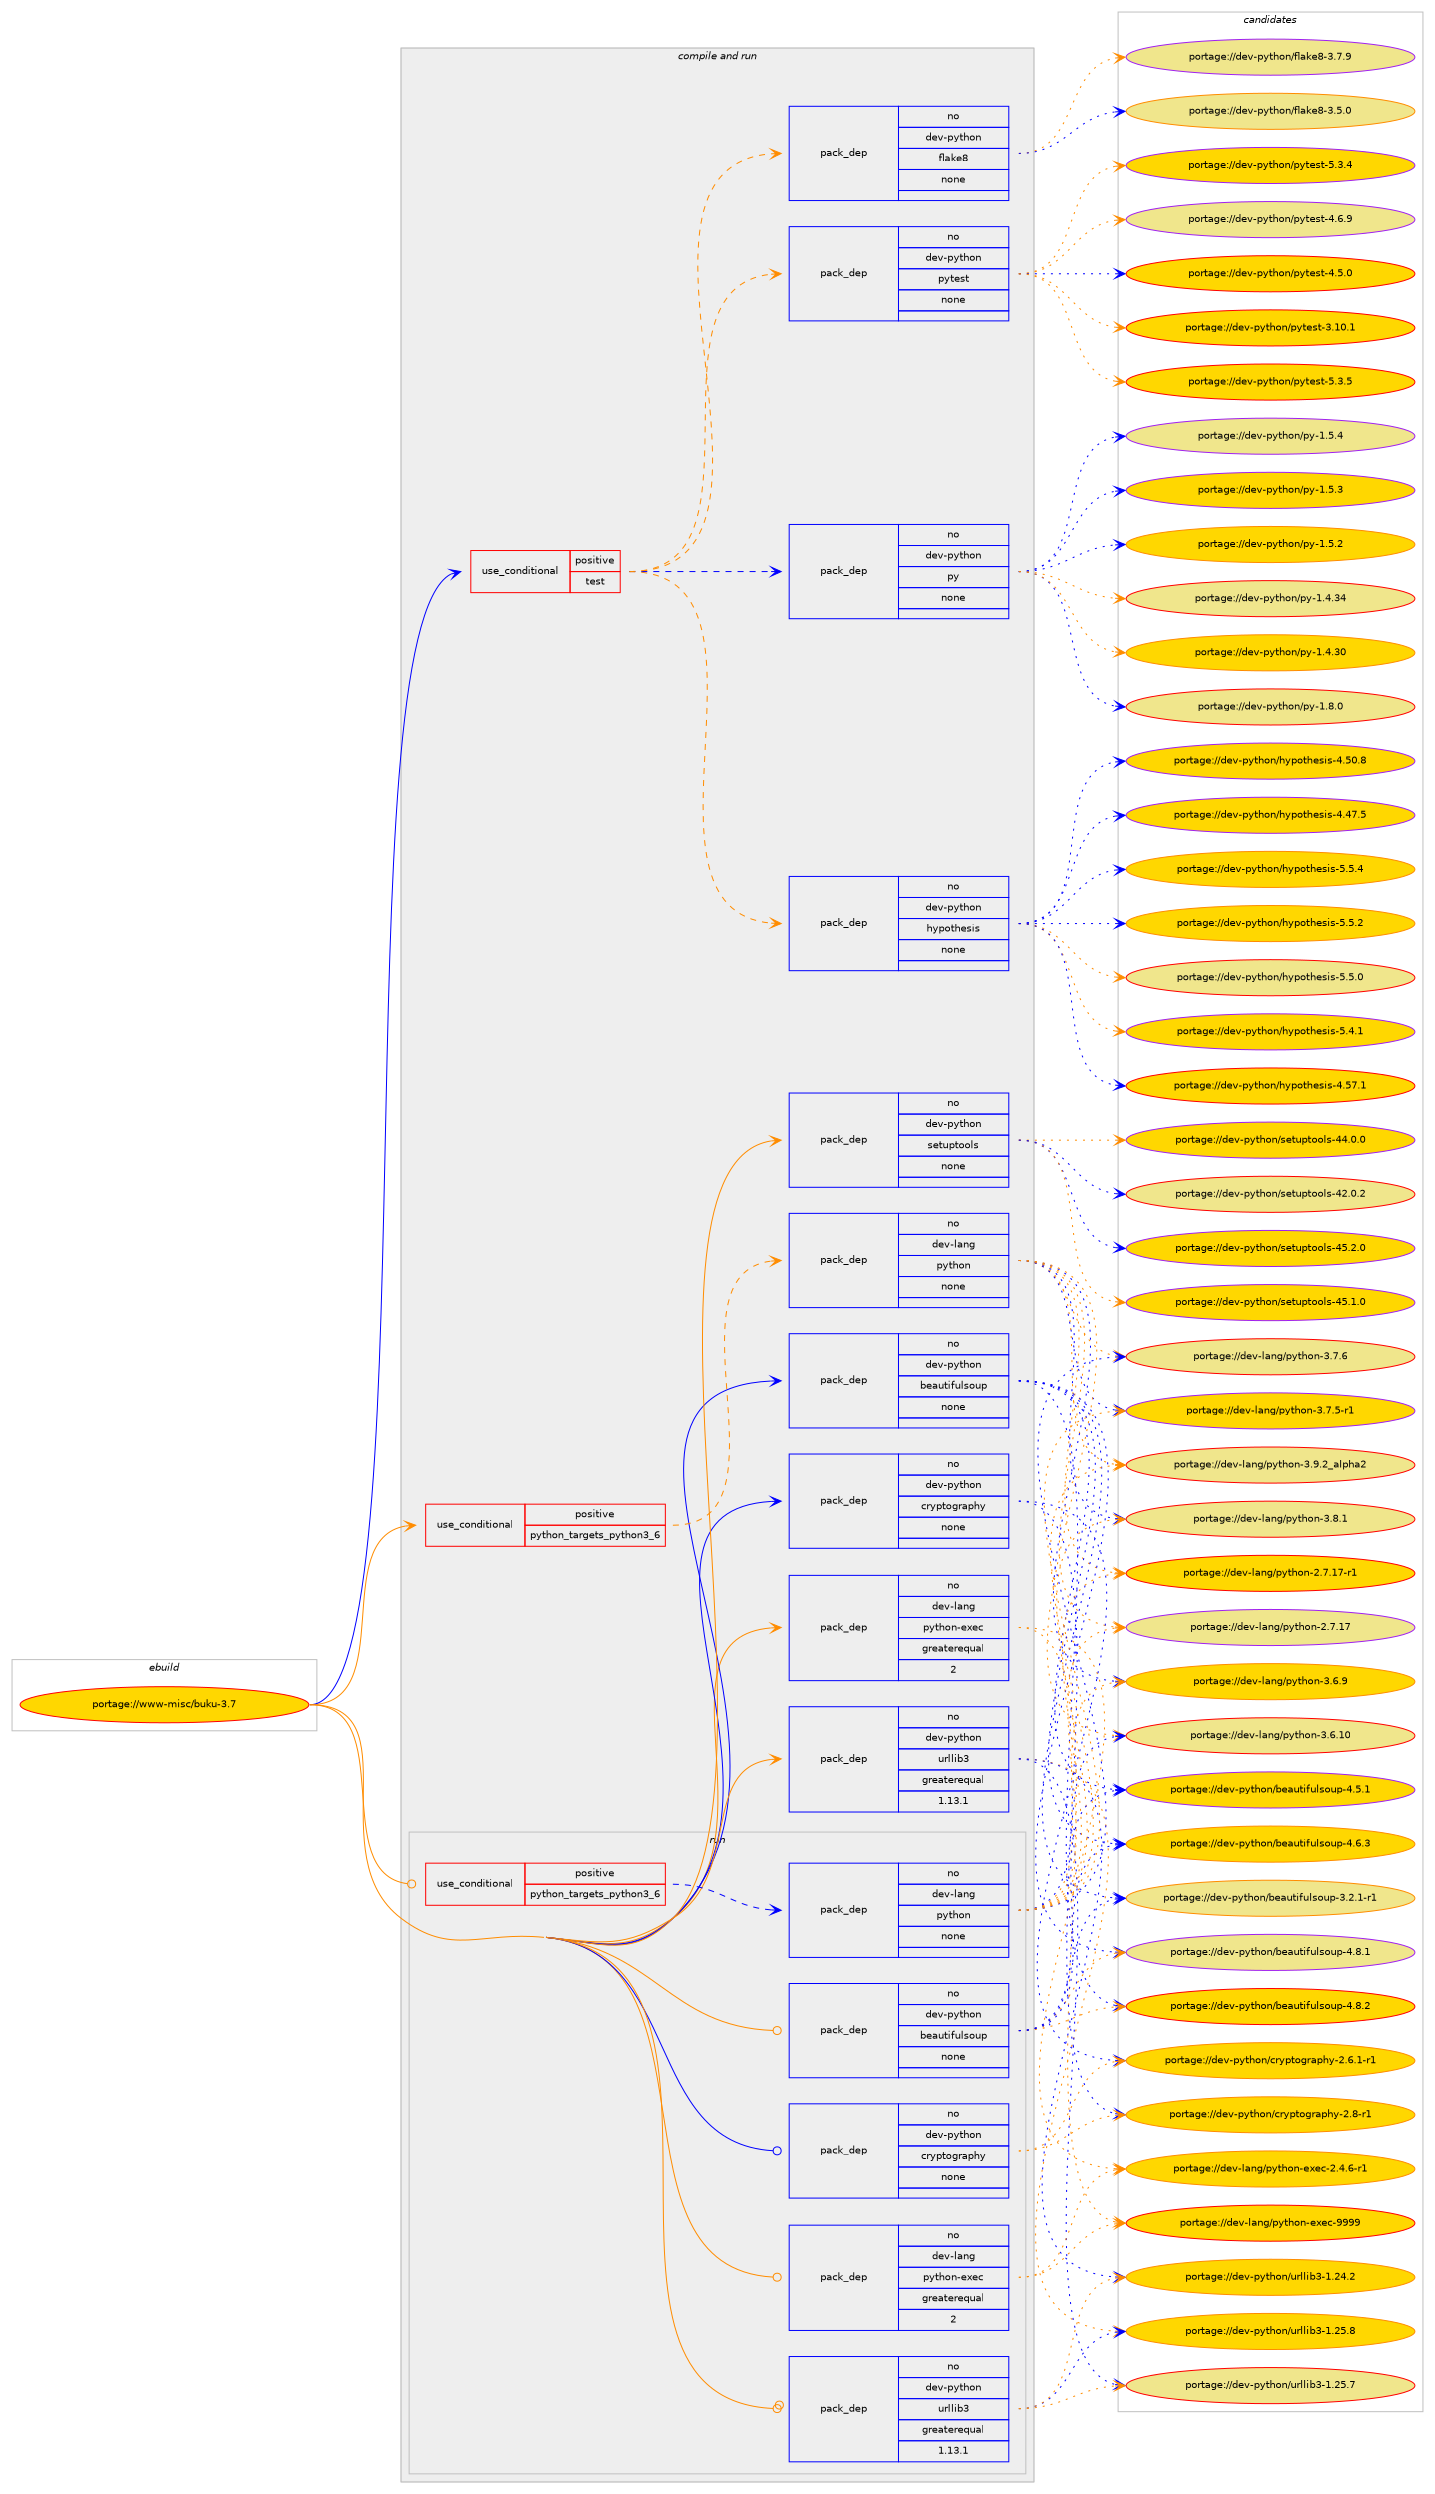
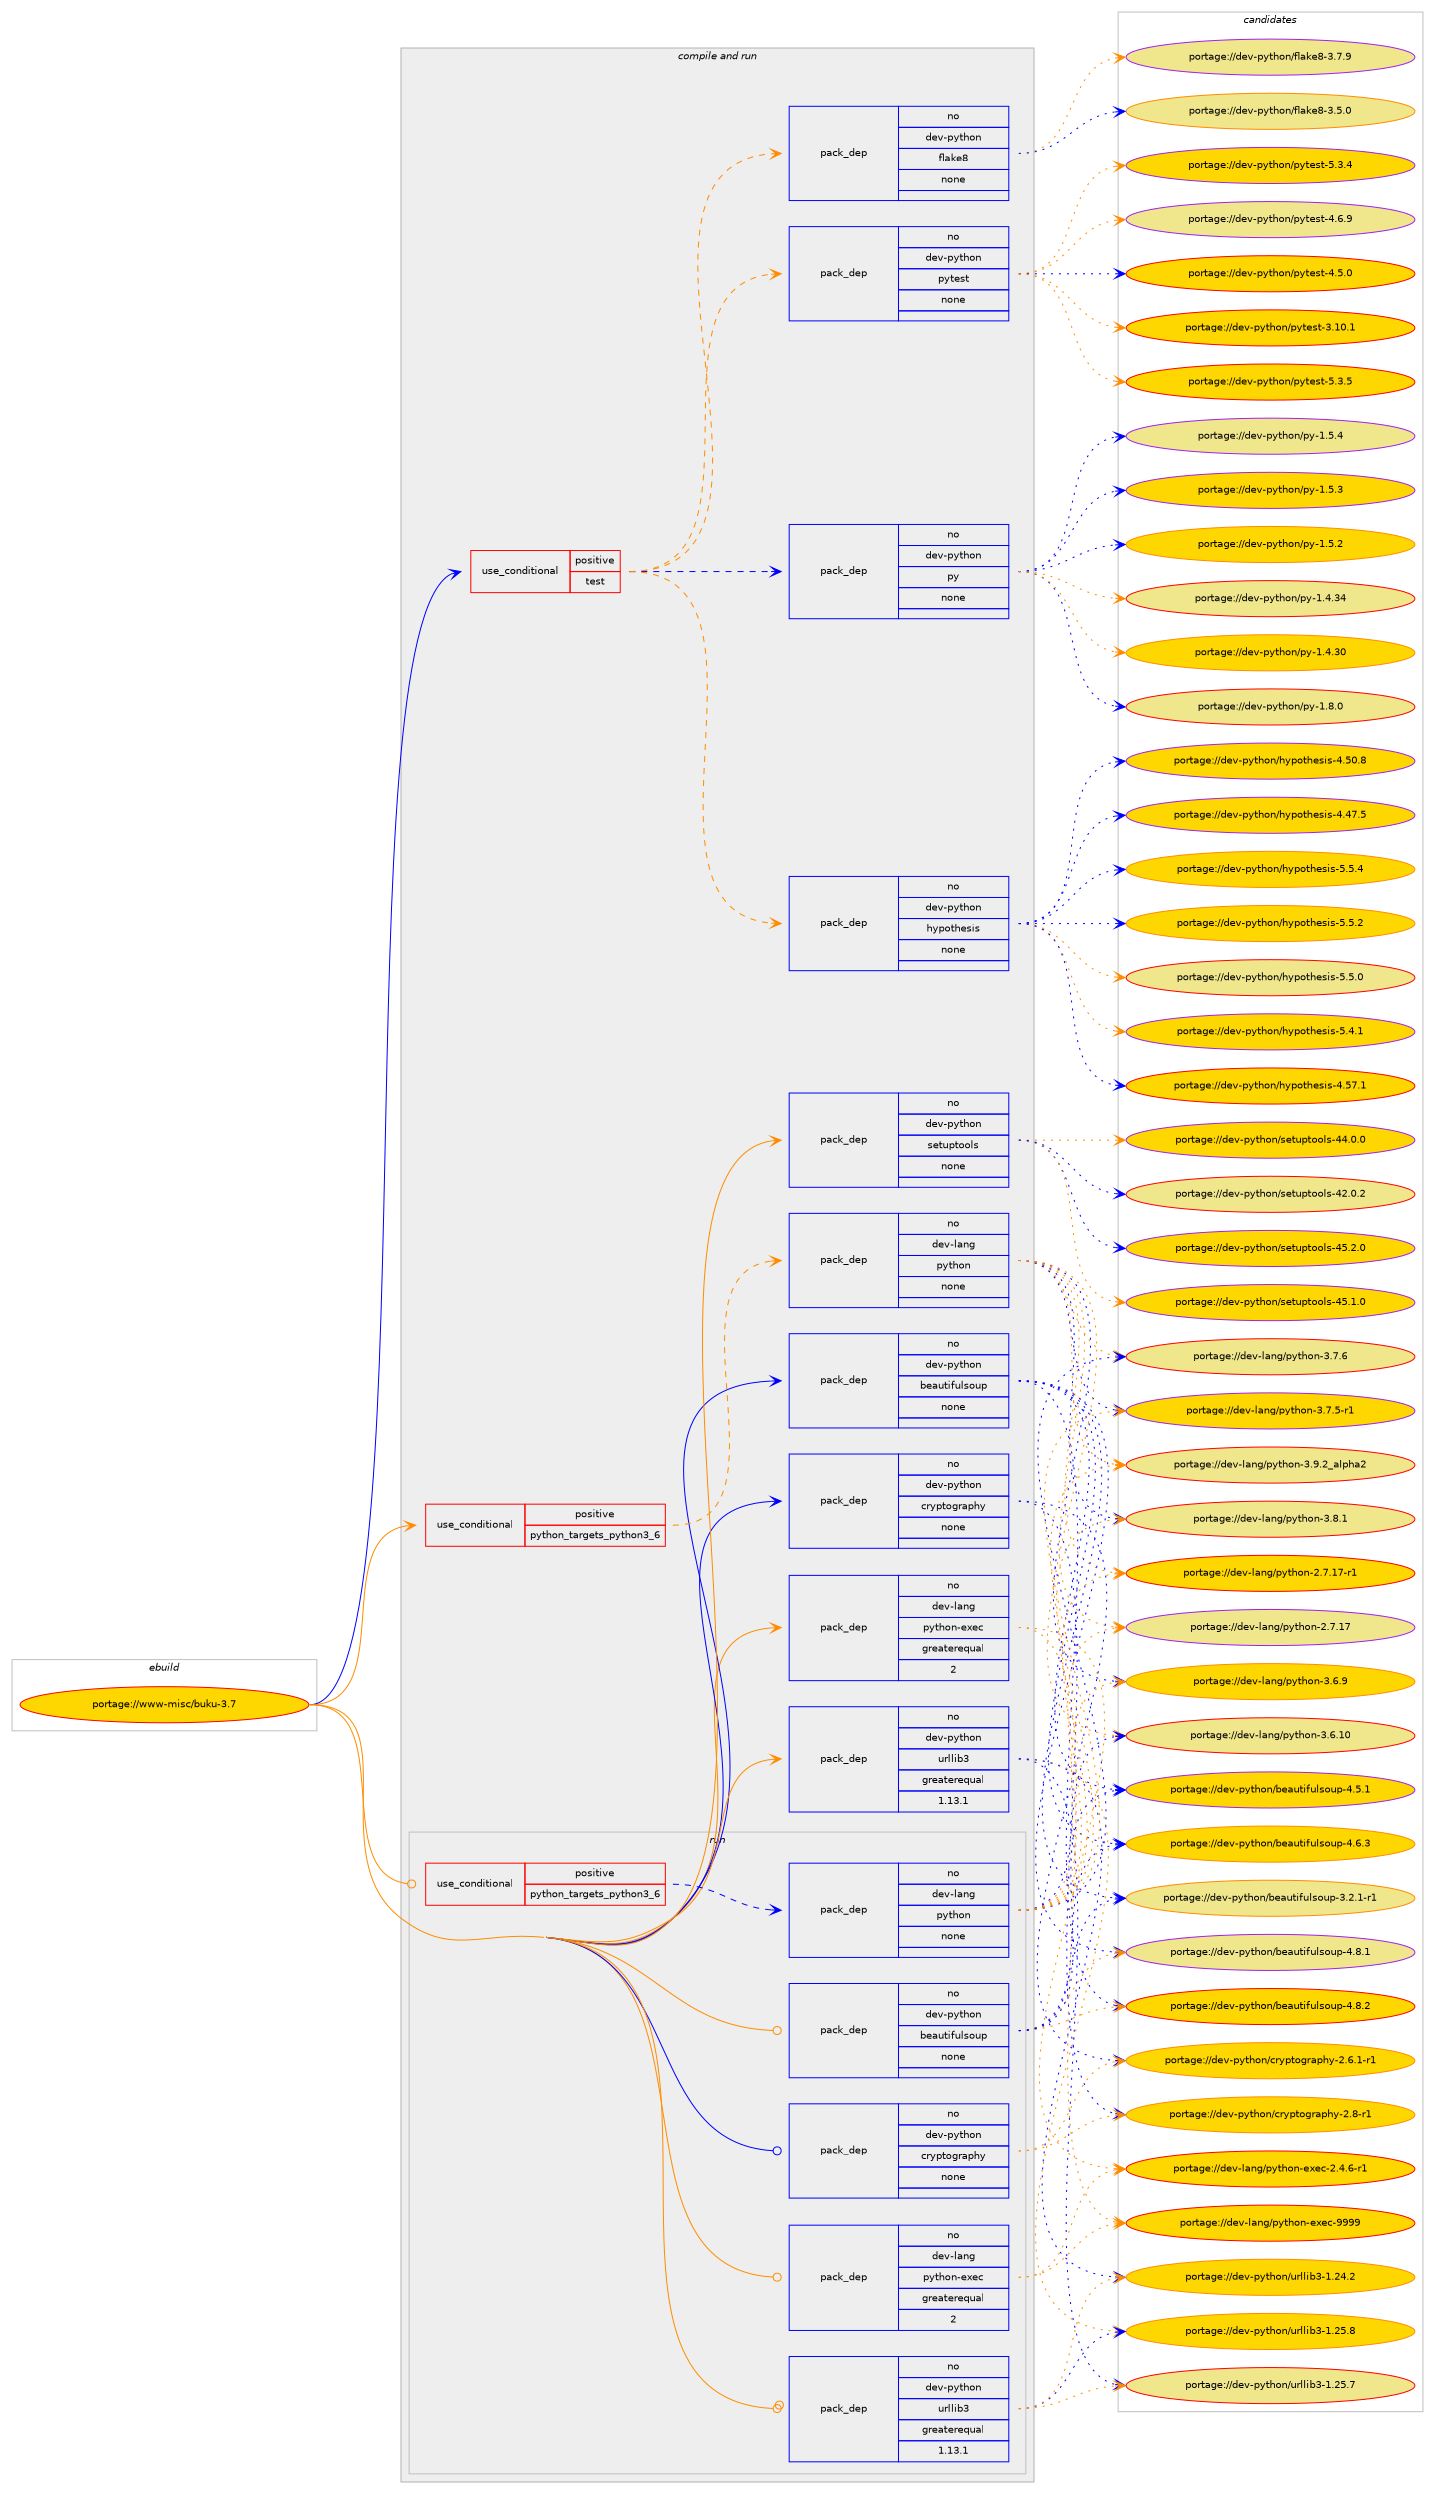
(1271, 2169) -> (1271, 2169)
